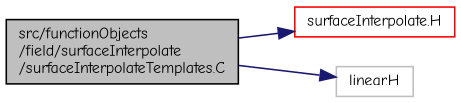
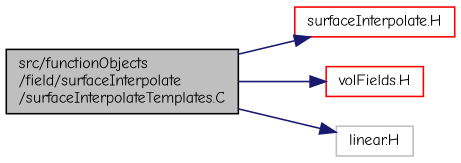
none -> (375, 82)
